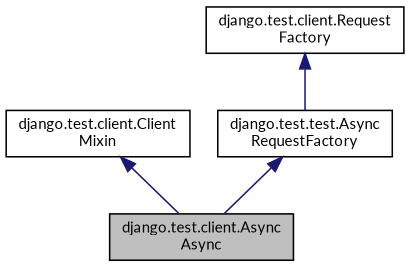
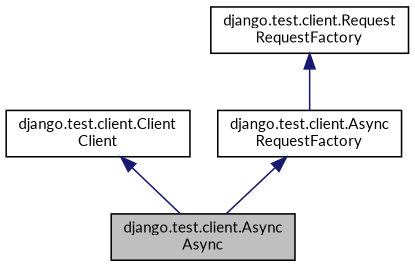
(305, 30) -> (310, 30)
(98, 134) -> (98, 134)
(305, 134) -> (310, 134)
